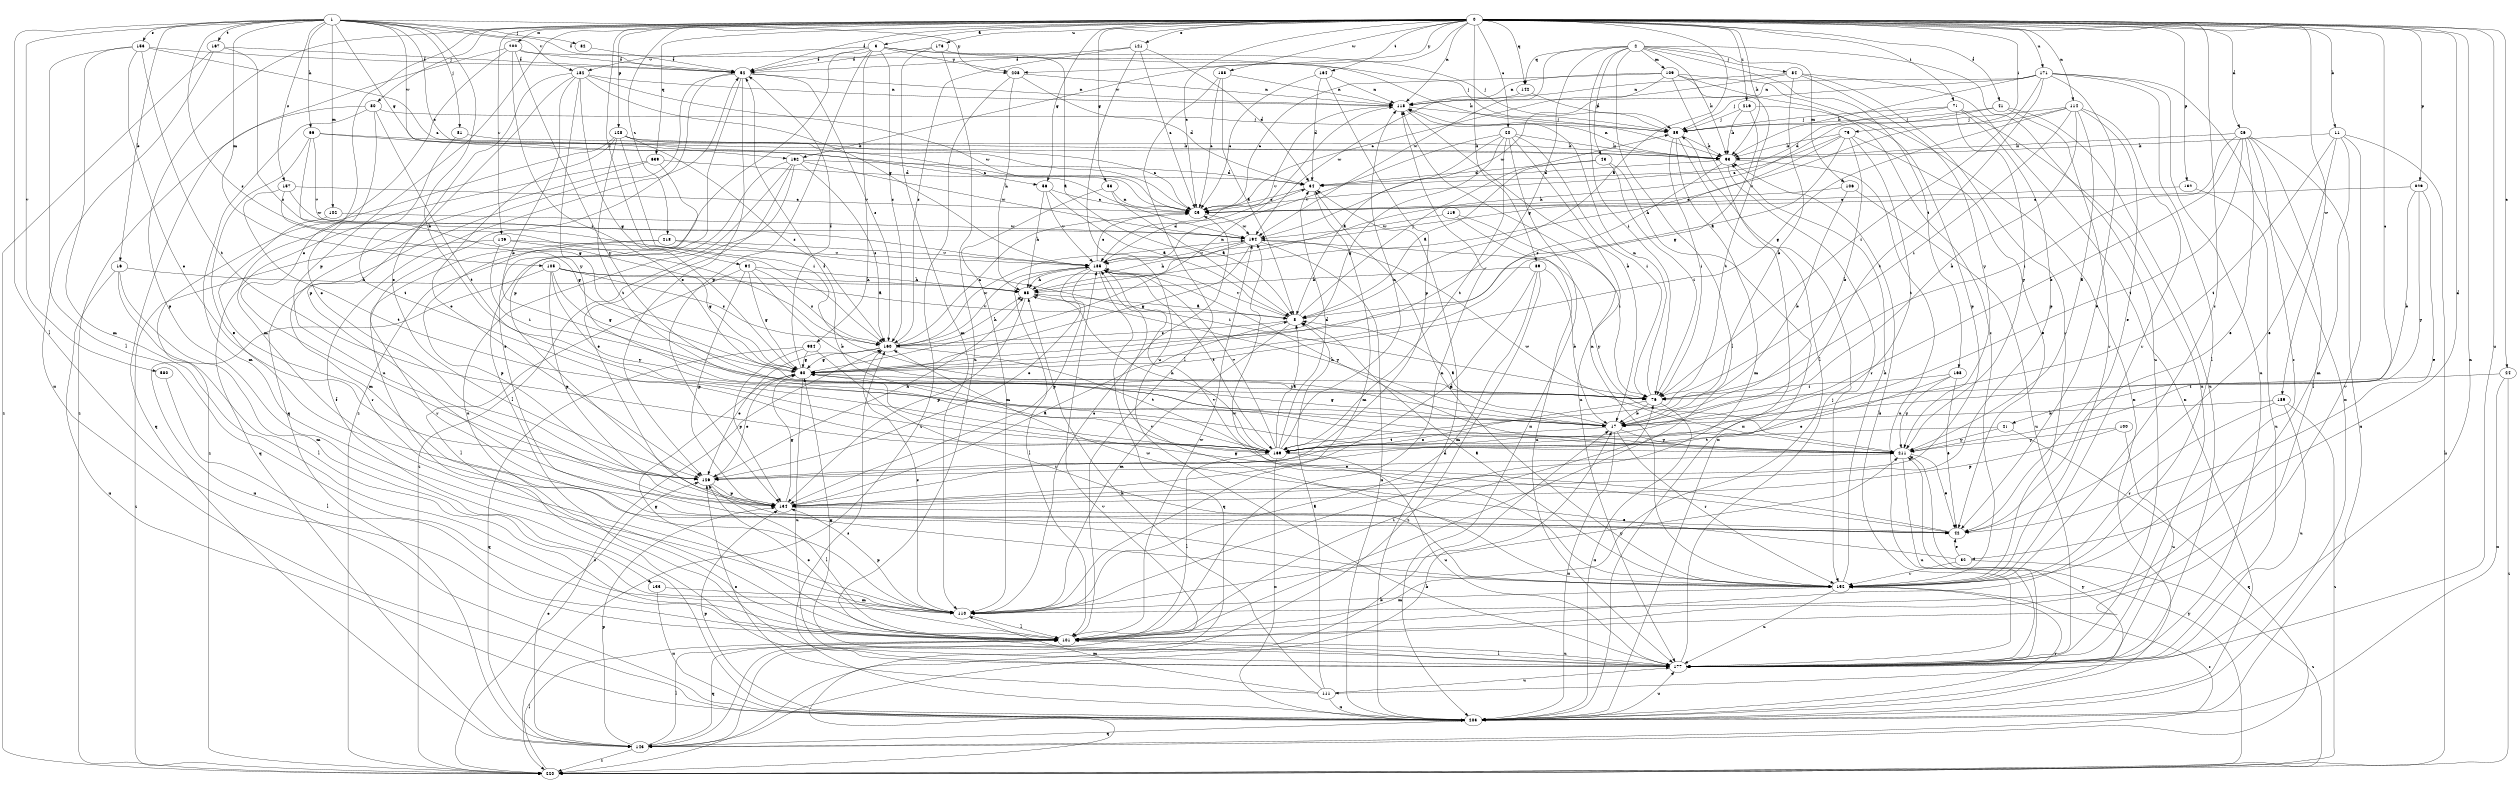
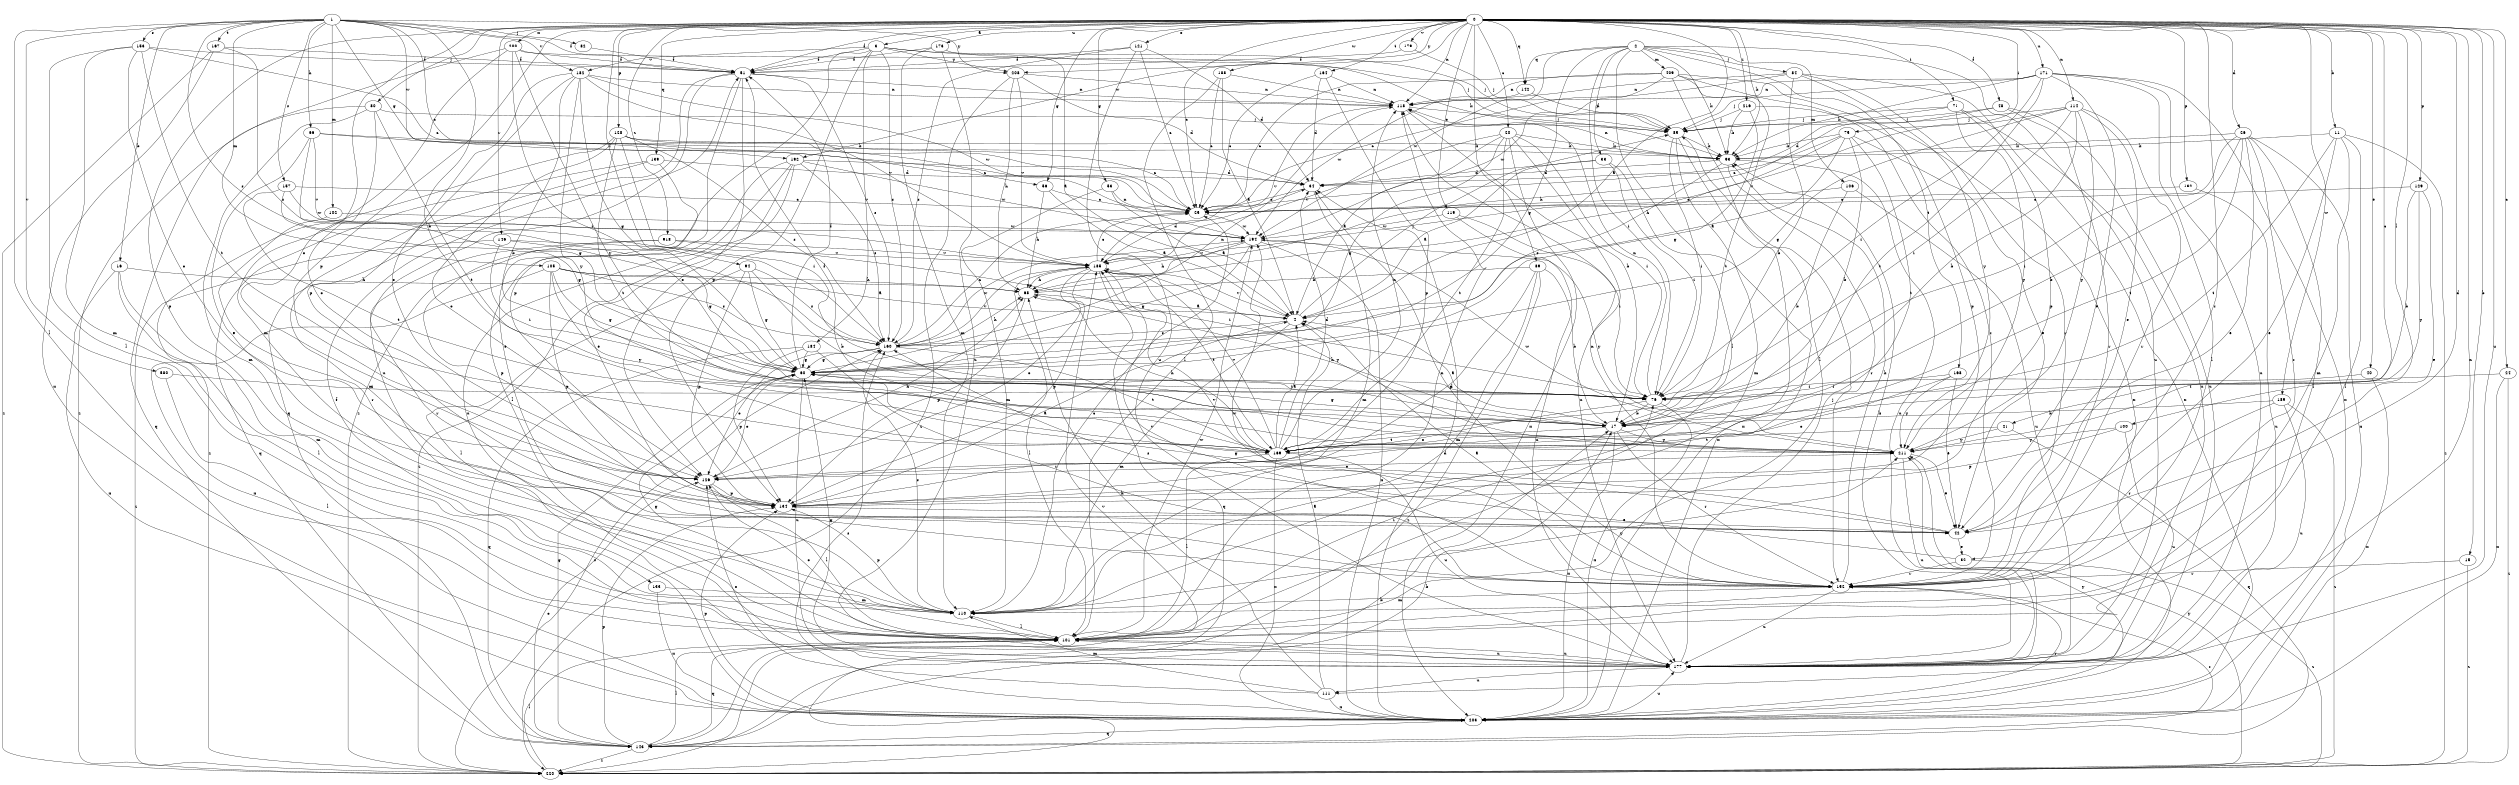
none -> (2370, 31)
none -> (1408, 46)
(743, 73) -> (743, 73)
(1670, 73) -> (1670, 73)
(2001, 106) -> (2001, 106)
none -> (1446, 114)
(460, 133) -> none
(655, 160) -> (655, 160)
(1604, 160) -> (1604, 160)
(891, 173) -> (891, 173)
(2419, 186) -> (2419, 186)
(1059, 224) -> (1022, 195)
(667, 240) -> (667, 240)
(886, 279) -> none
(2082, 280) -> (2082, 280)
(1295, 320) -> (1295, 320)
(812, 347) -> (812, 347)
none -> (2369, 373)
(2346, 387) -> (2346, 387)
none -> (834, 393)
(789, 432) -> (565, 527)
(1149, 453) -> (1149, 453)
(2446, 453) -> (2446, 453)
(1956, 549) -> (1960, 545)
none -> (2468, 560)
(1499, 654) -> (1499, 654)
(1501, 680) -> (1504, 676)
